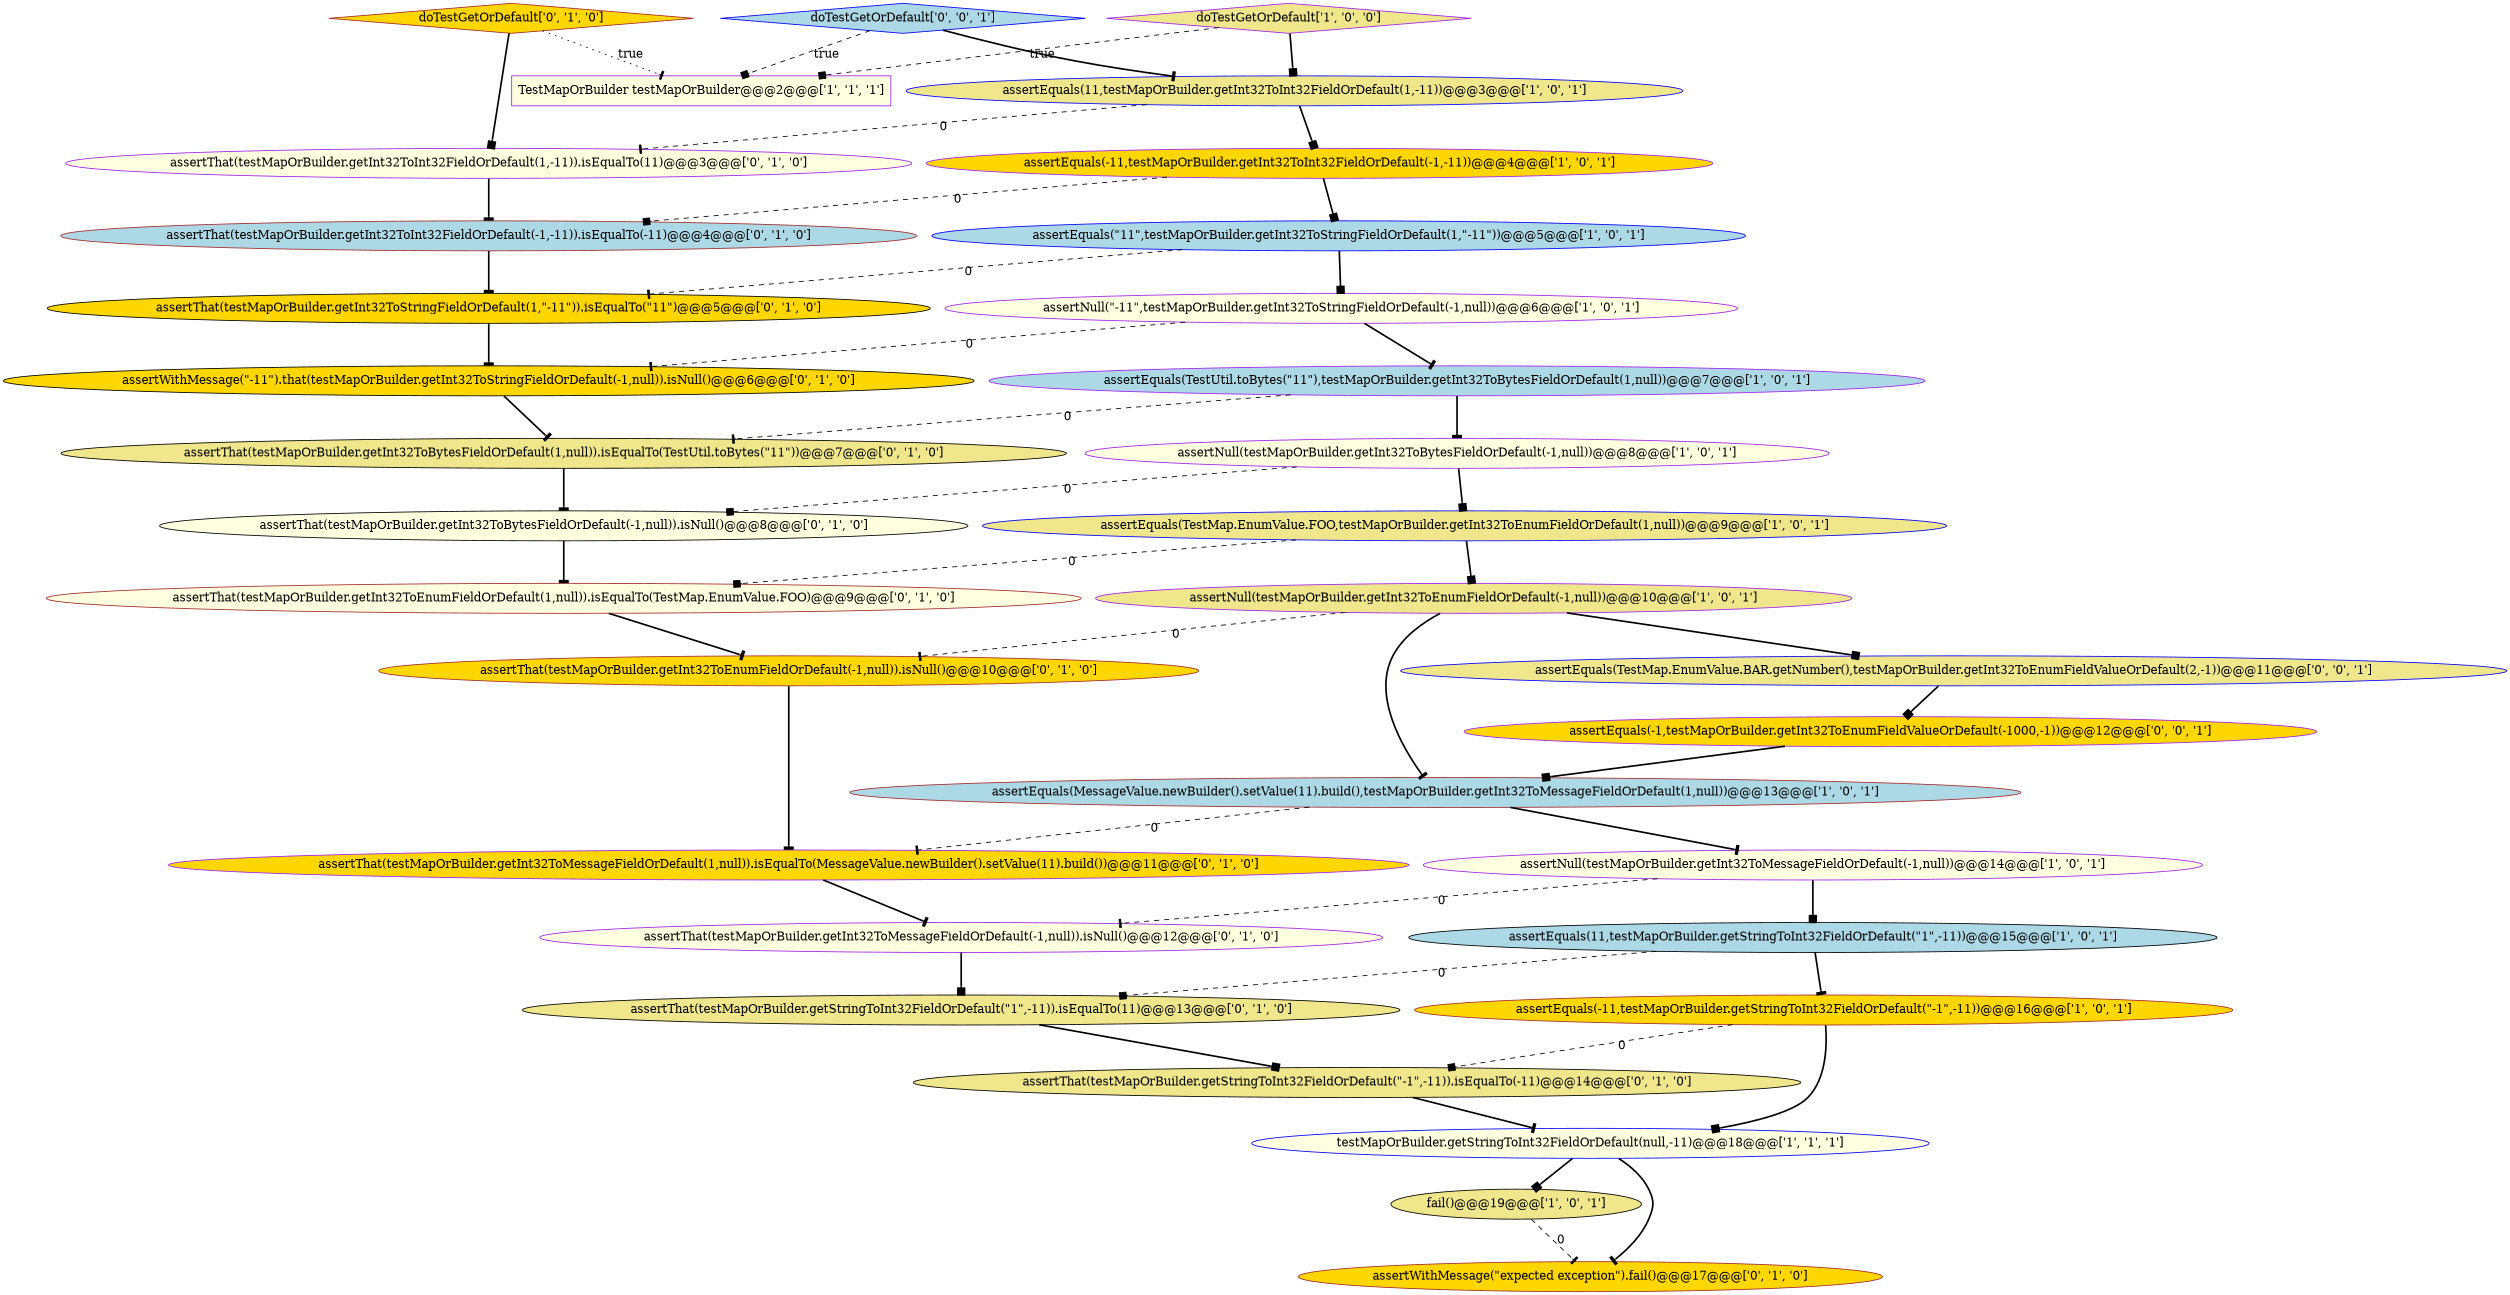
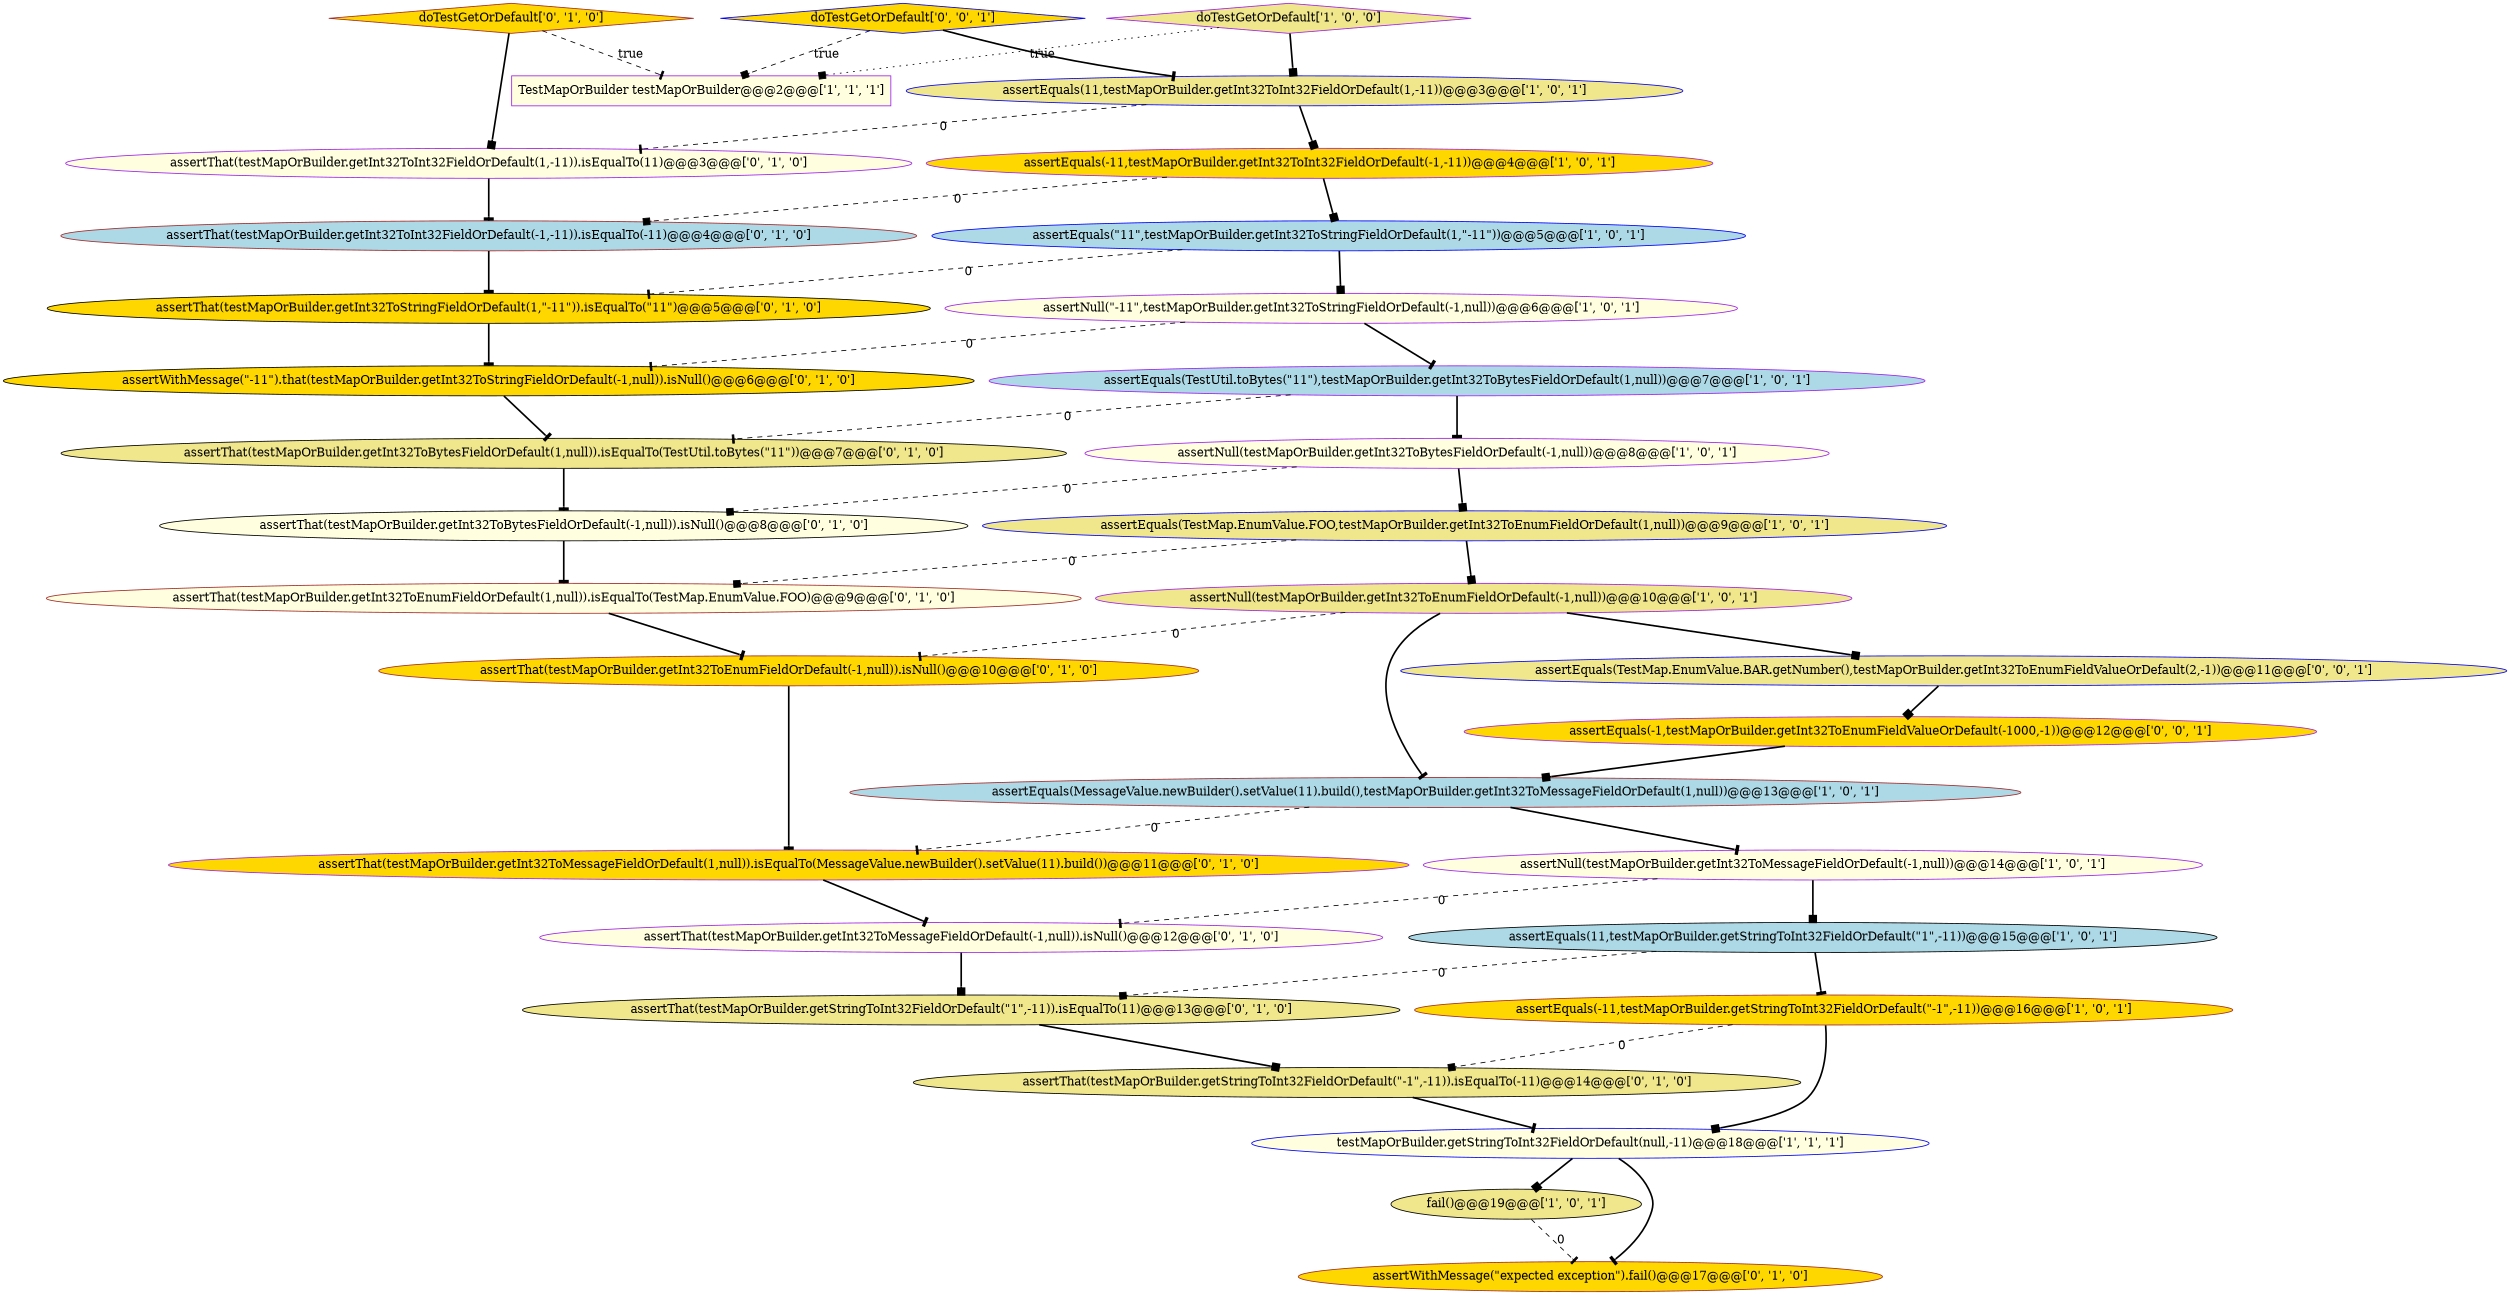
(903, 18) -> (903, 18)
(1043, 49) -> (1043, 49)
(601, 53) -> (601, 53)
